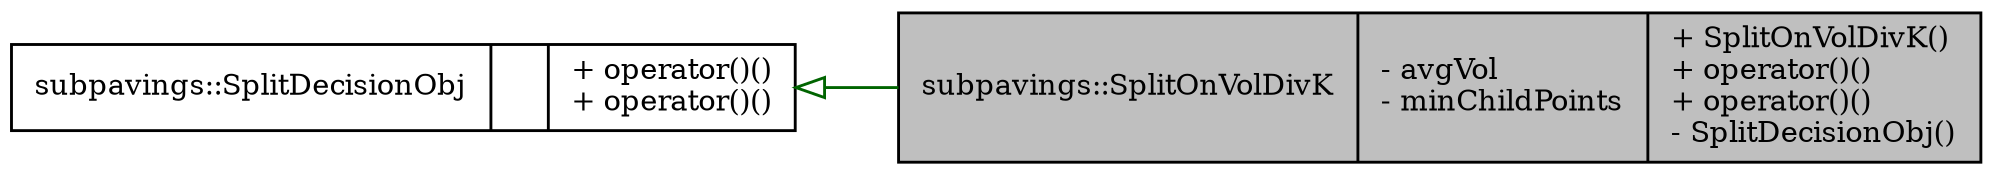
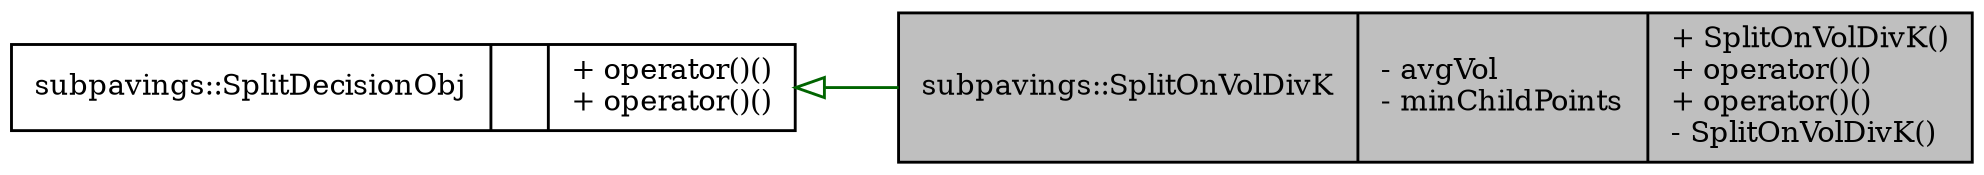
(1814, 133) -> (1804, 133)
